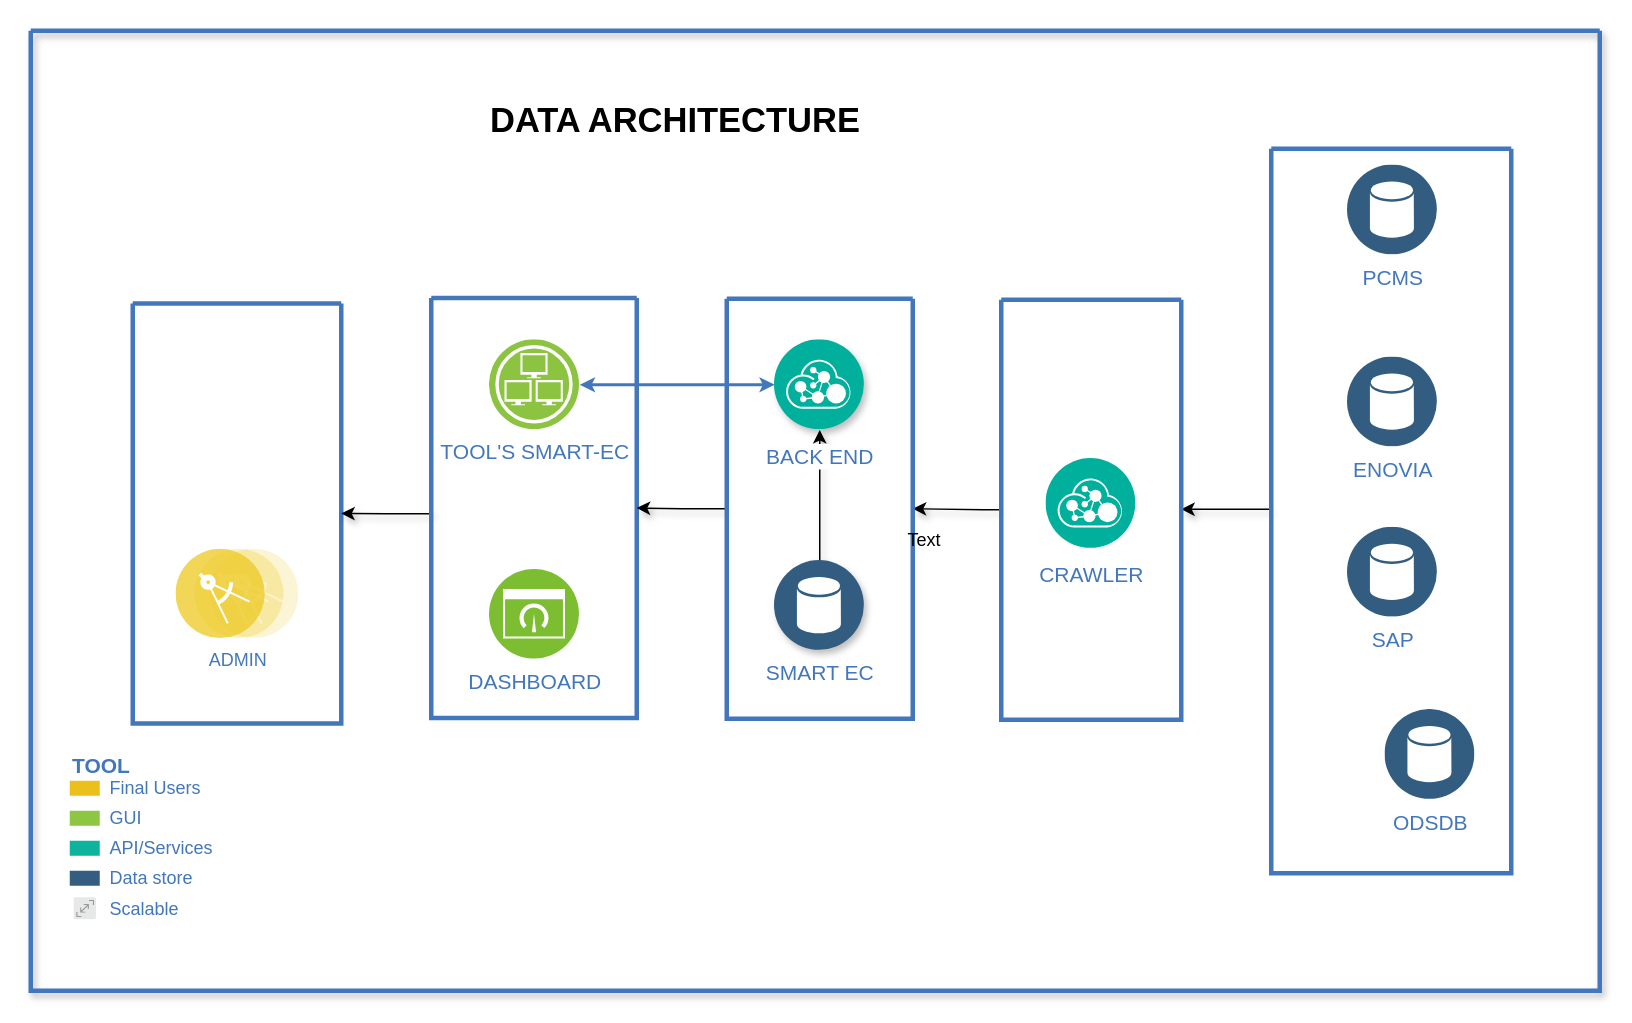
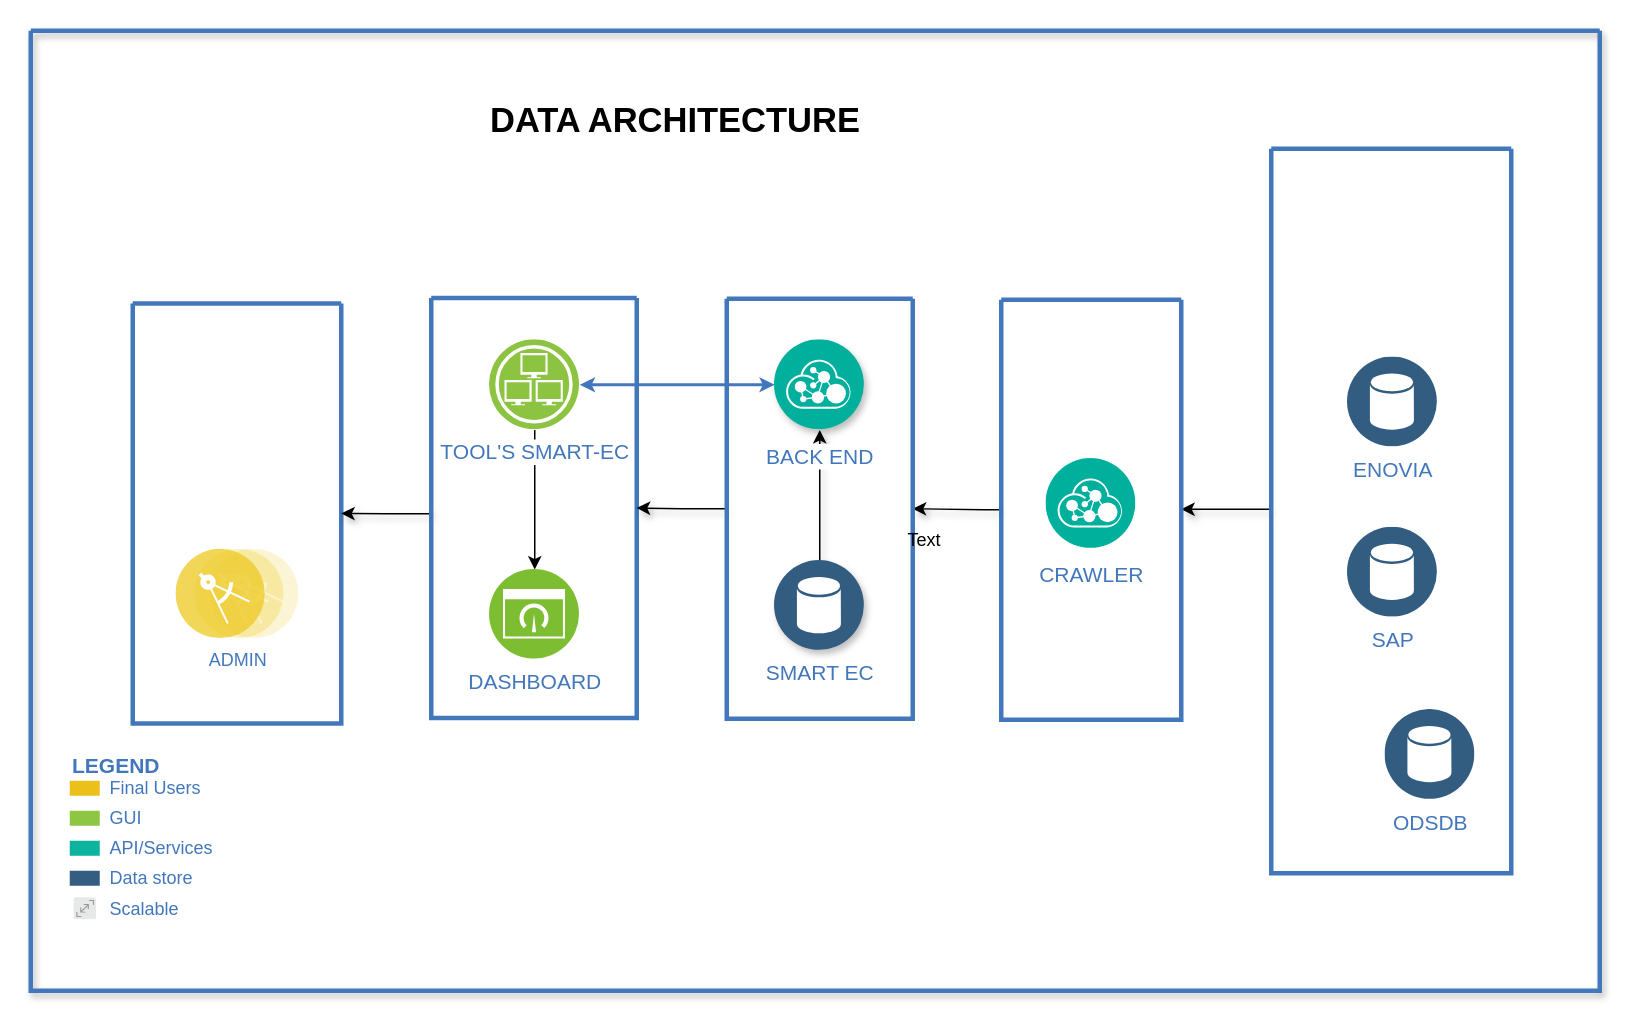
(1393, 210) -> none
none -> (535, 512)
(96, 766) -> (108, 766)
